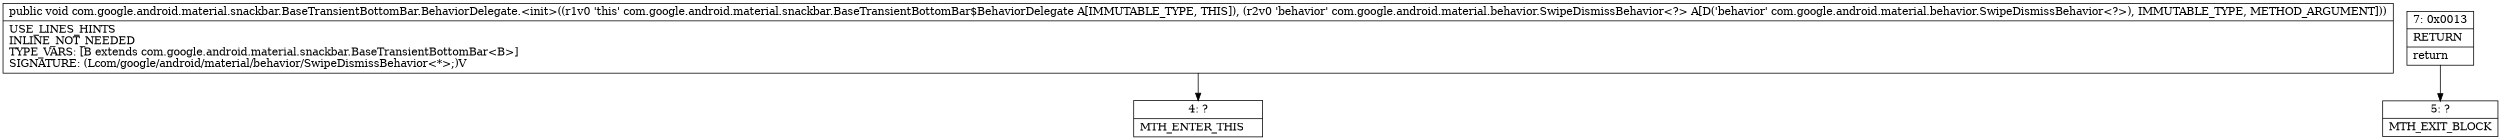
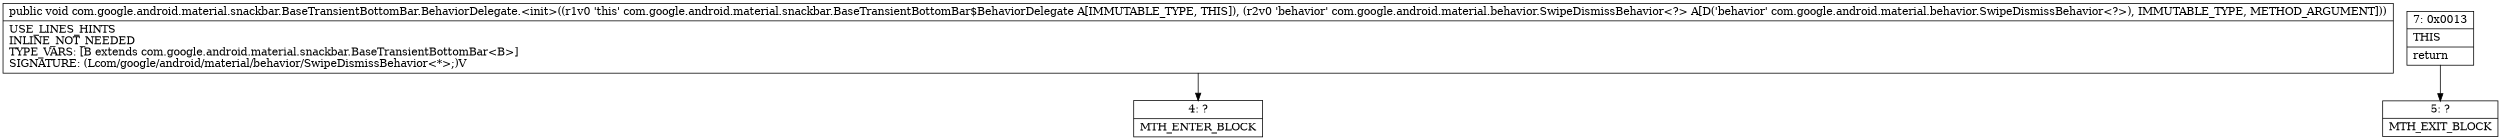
(2438, 38) -> (2427, 38)
(1192, 127) -> (1198, 127)
